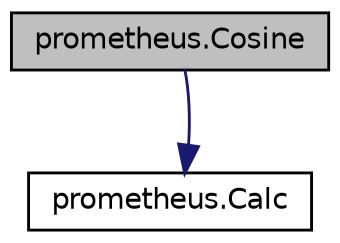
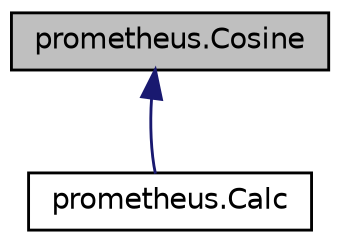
(189, 107) -> (151, 136)
